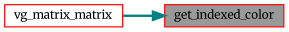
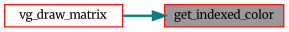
(64, 16) -> (64, 16)
